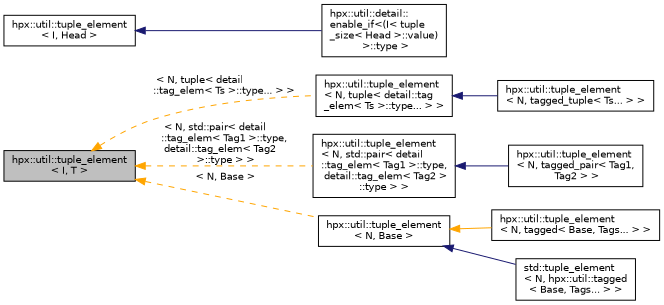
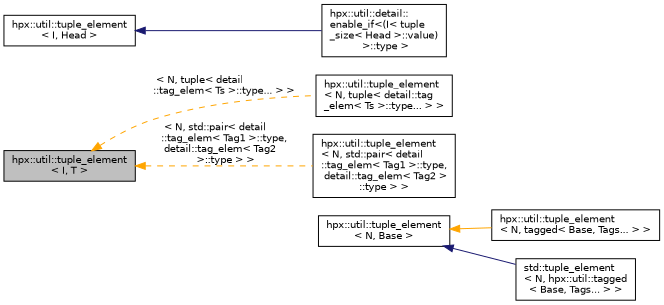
(576, 96) -> none
(576, 166) -> none
(232, 200) -> none
